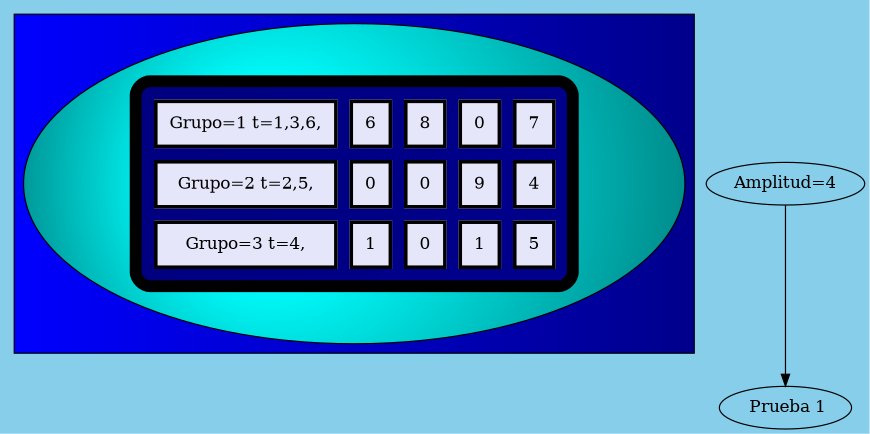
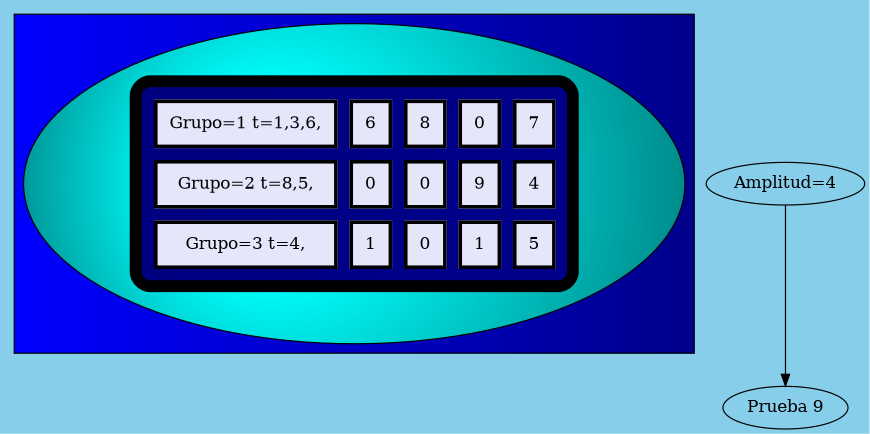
(246, 184) -> (246, 184)
(785, 408) -> (785, 408)
